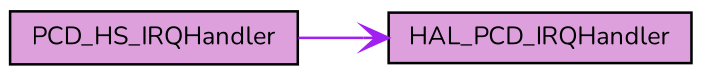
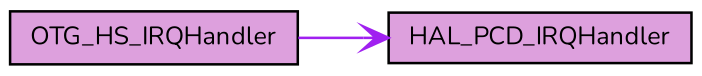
(154, 38) -> (154, 38)
